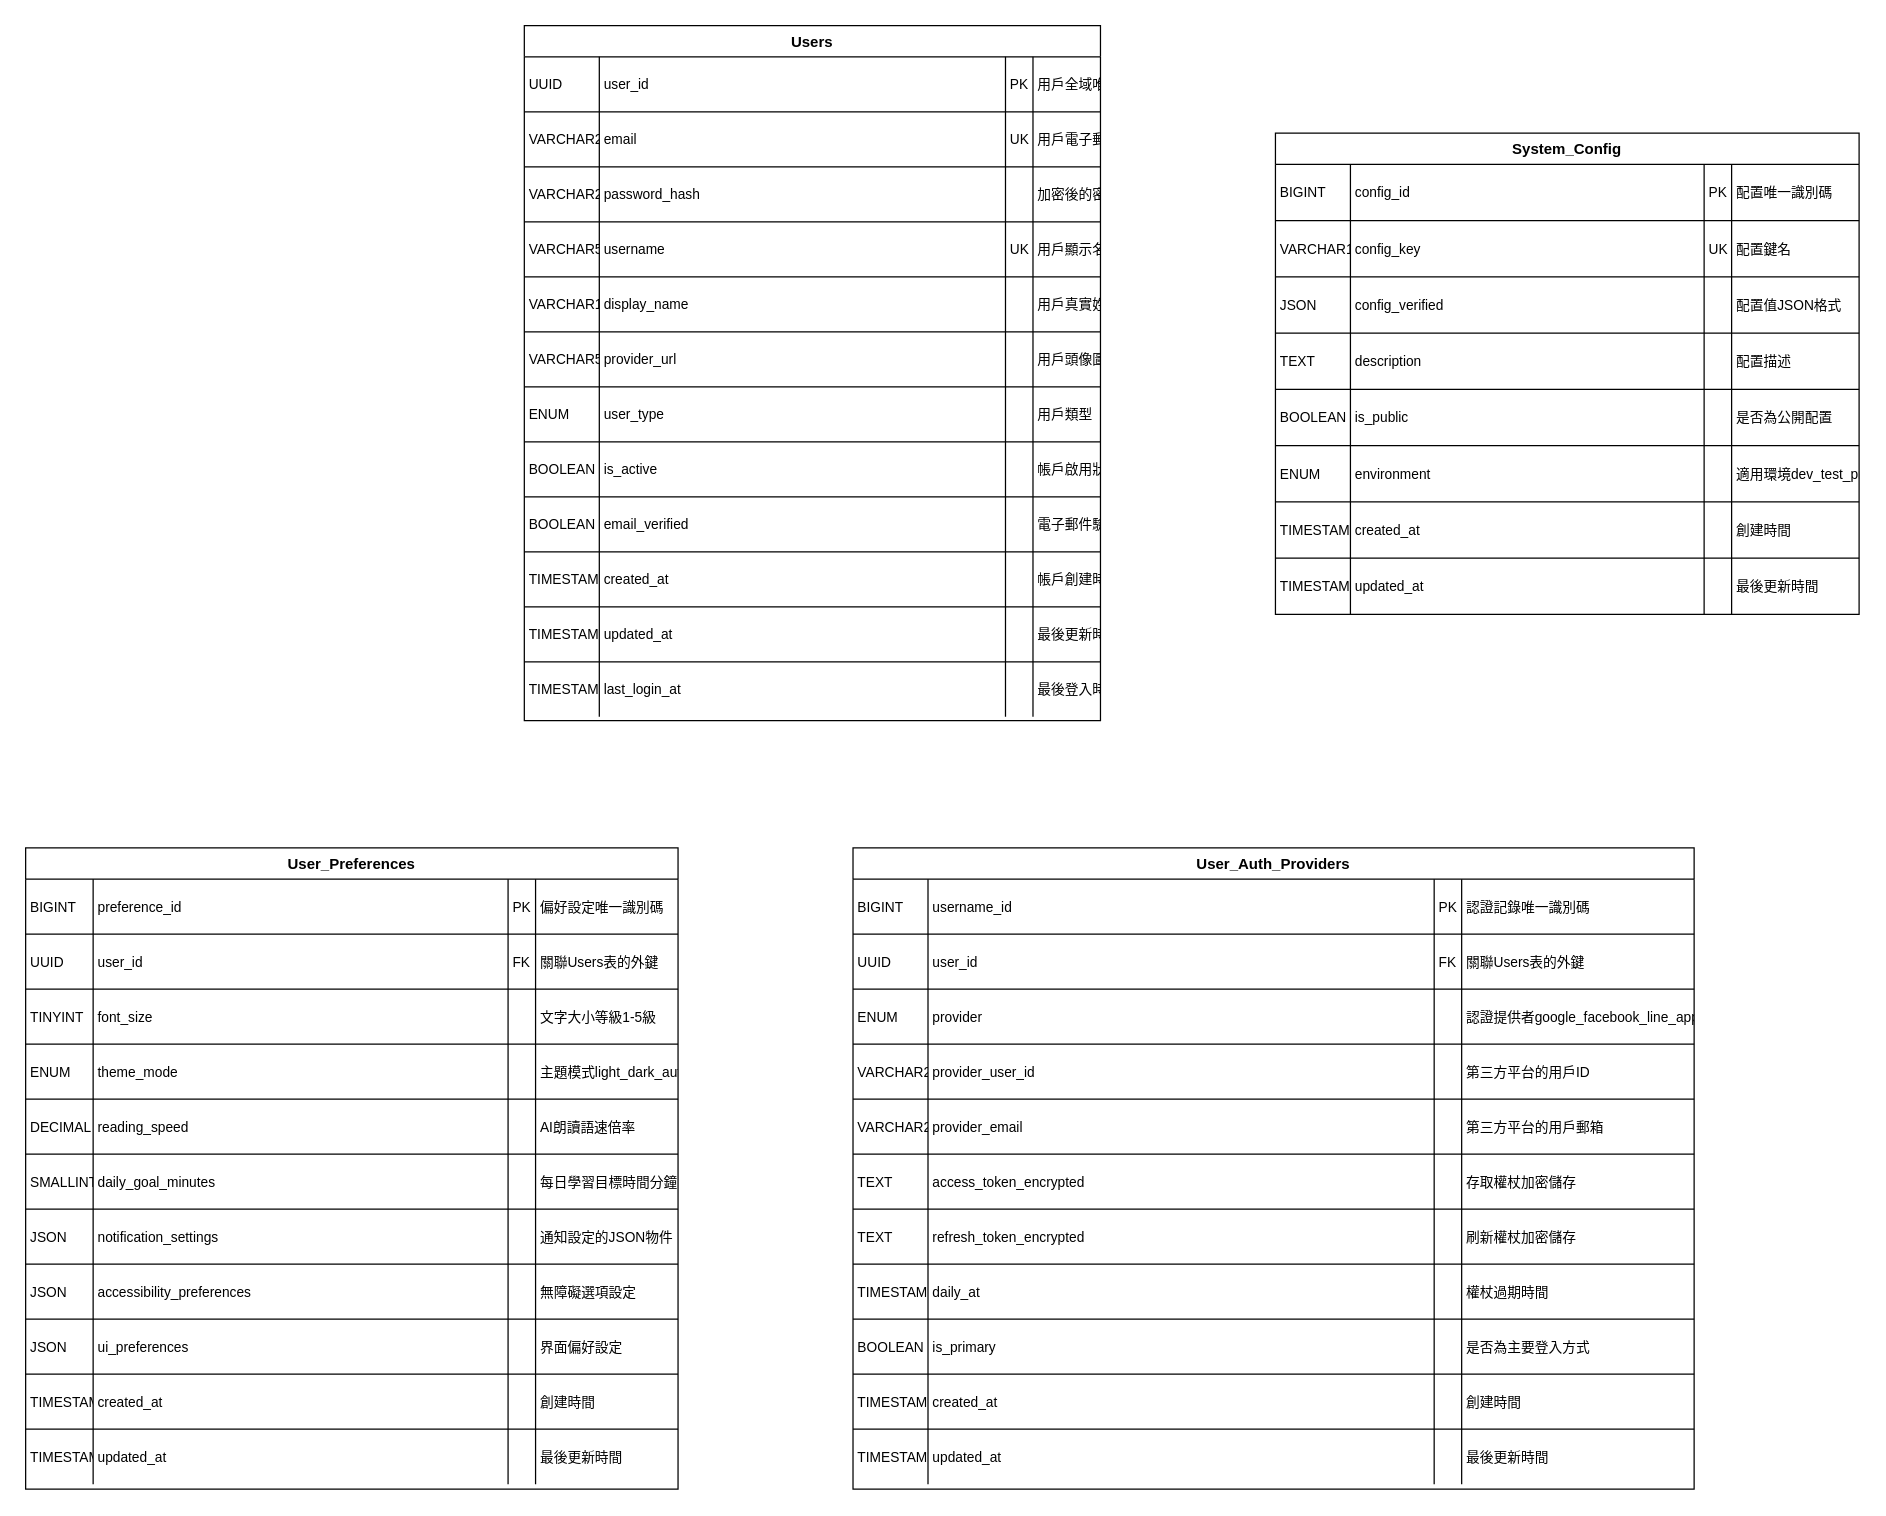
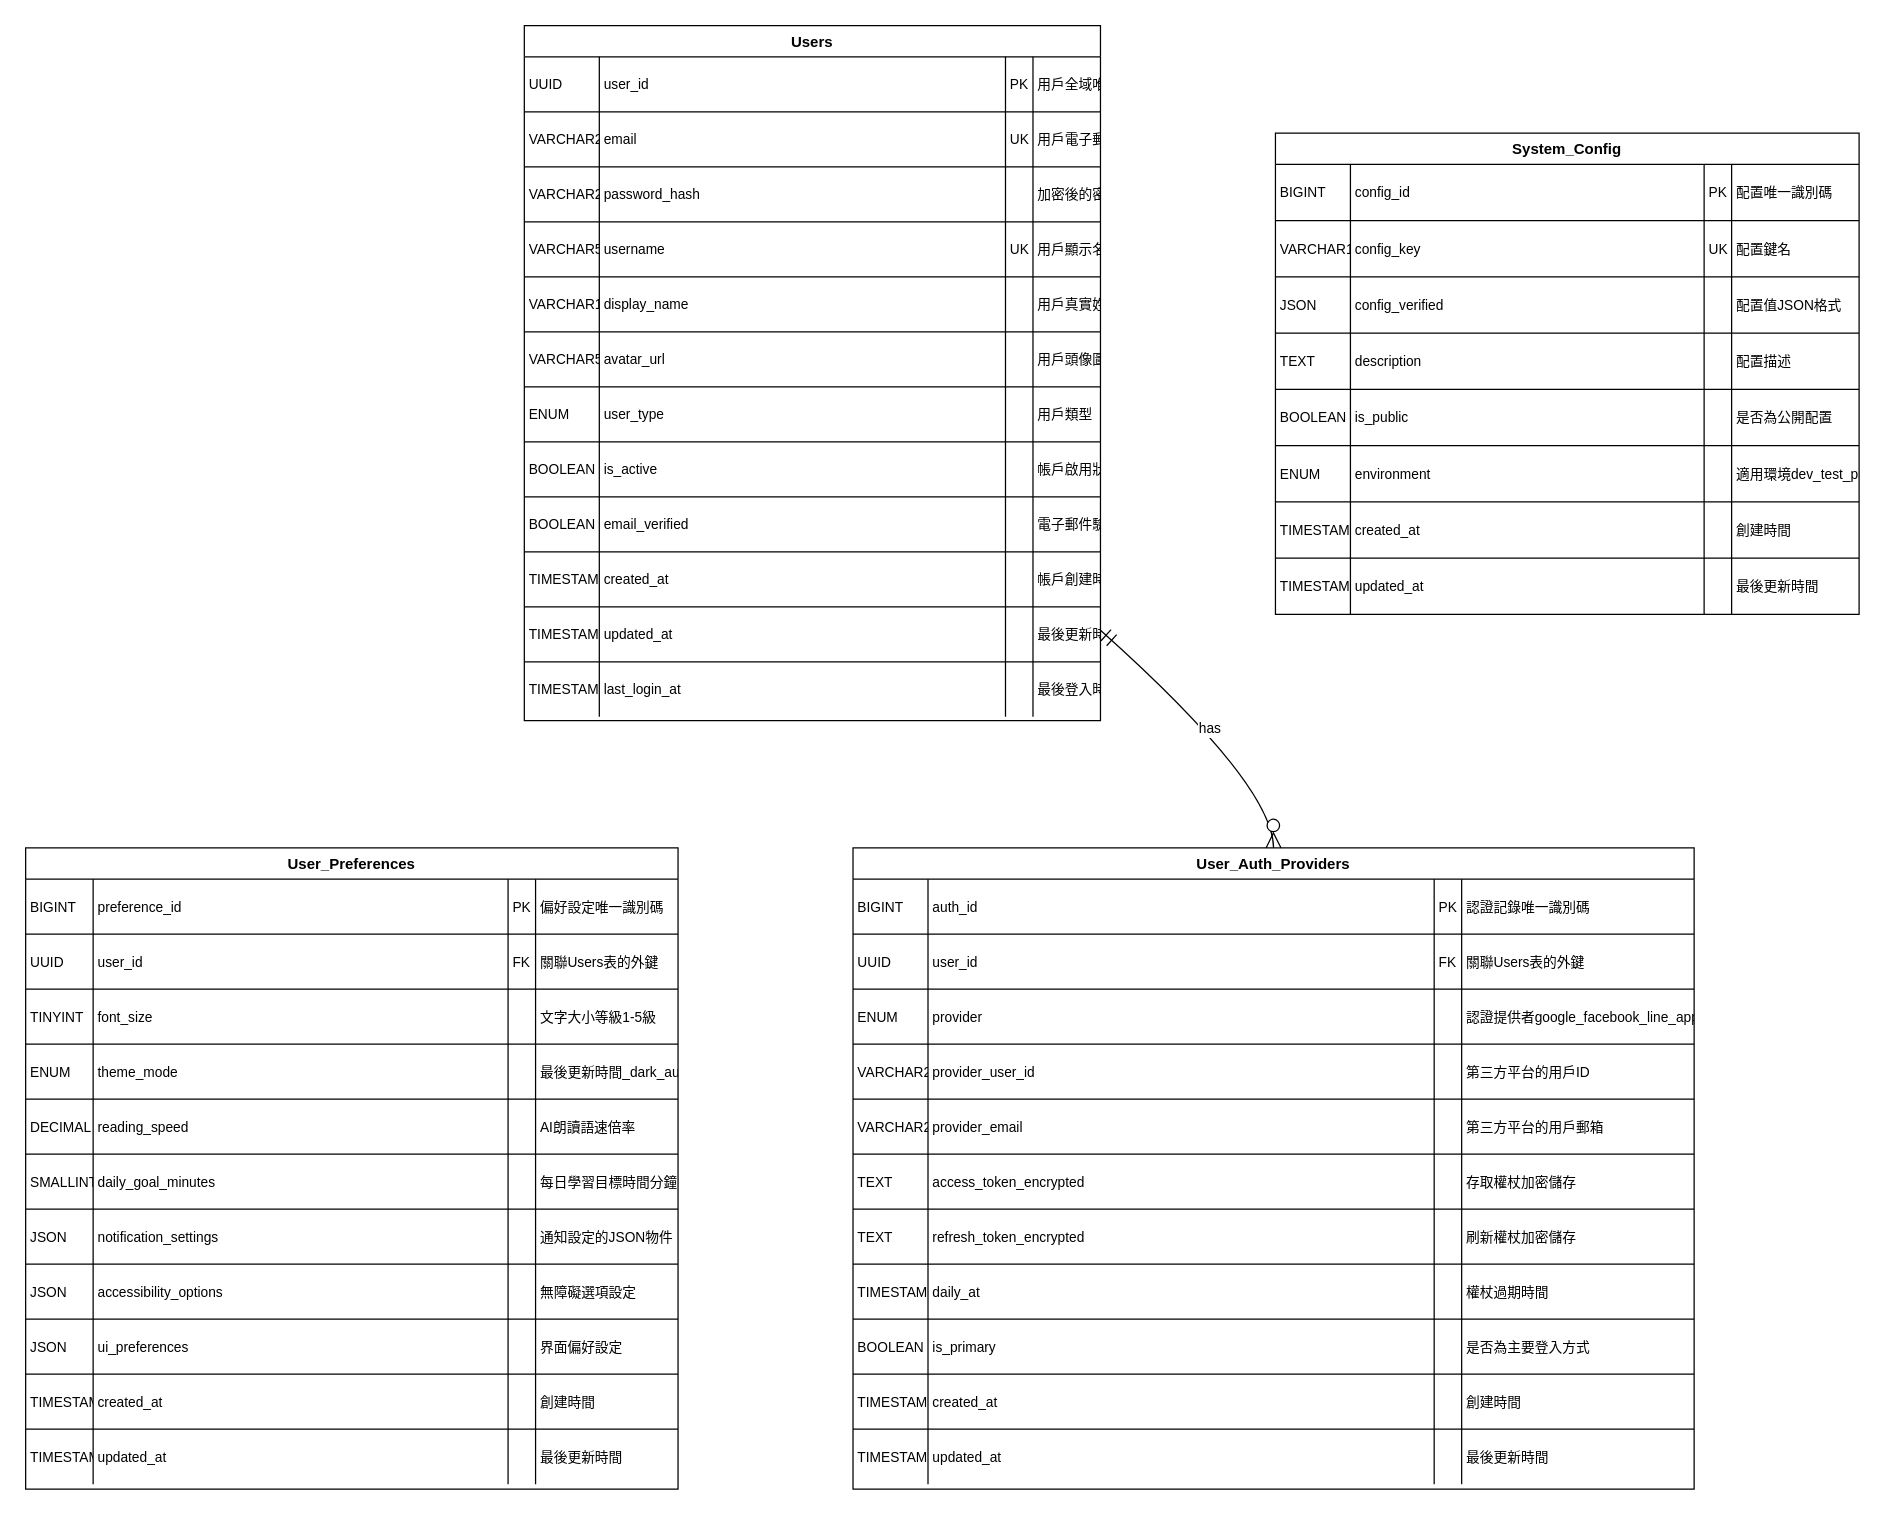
(646, 360) -> (640, 360)
none -> (1202, 729)
(973, 907) -> (958, 907)
(622, 1072) -> (620, 1072)
(187, 1292) -> (169, 1292)
